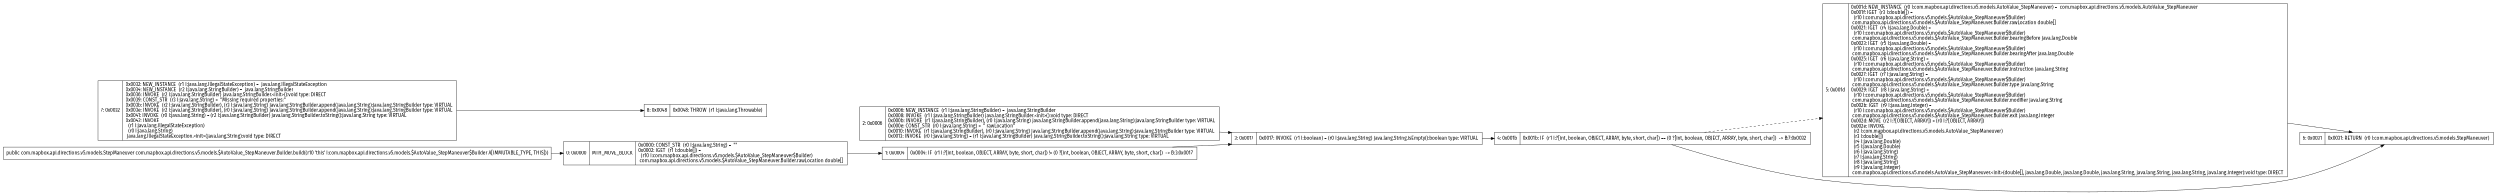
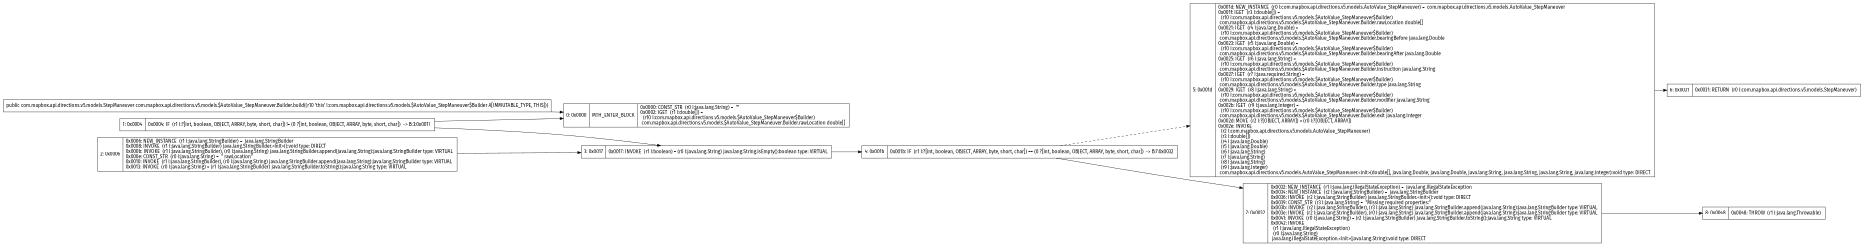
(1890, 75) -> (1262, 75)
(612, 153) -> (613, 115)
(863, 153) -> (497, 120)
(2027, 191) -> (1148, 173)
